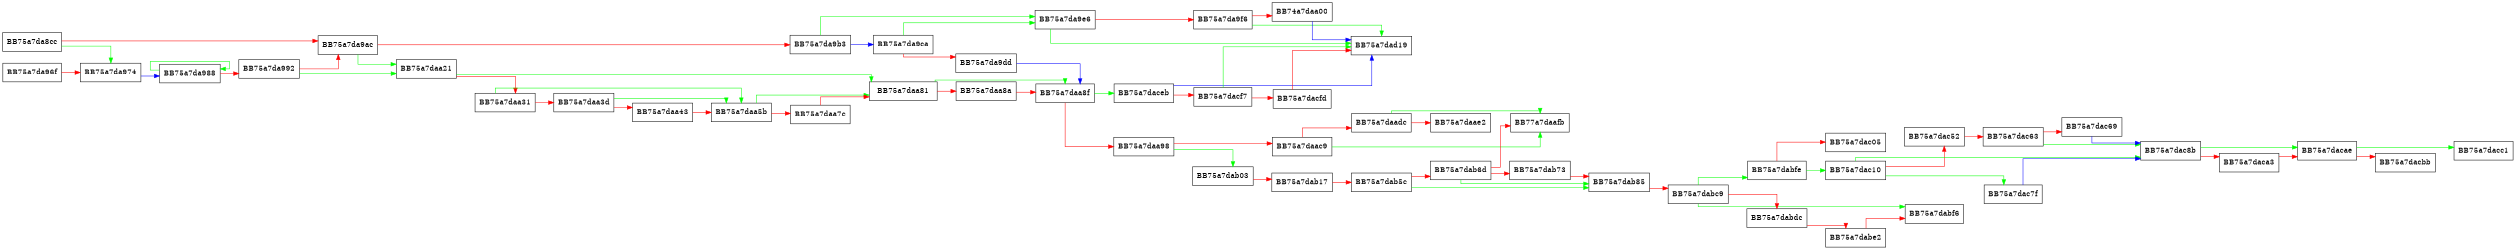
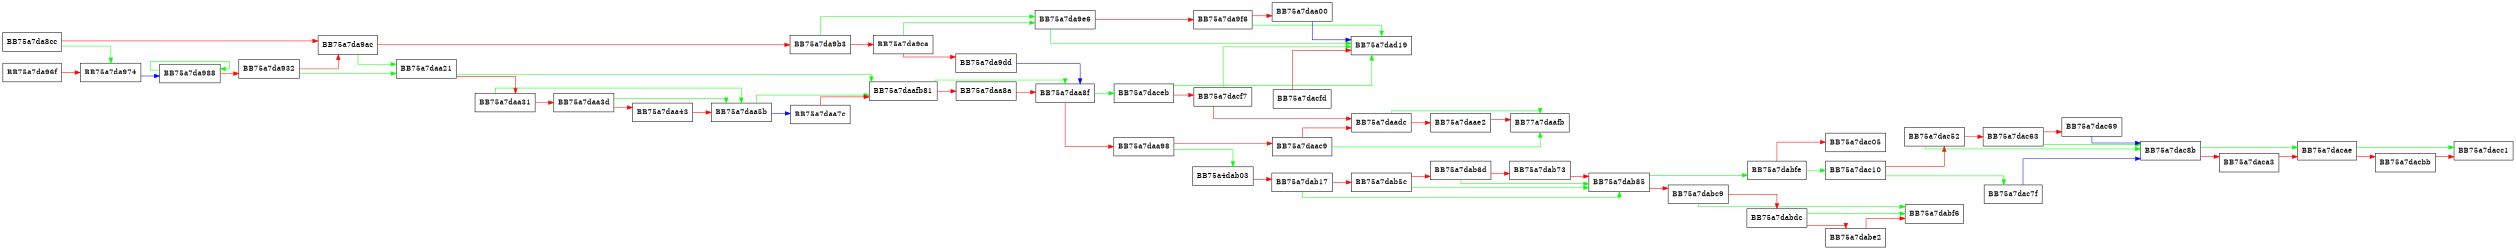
(1302, 12) -> (1302, 12)
(859, 45) -> (859, 45)
(269, 69) -> (269, 69)
(1285, 86) -> (1285, 86)
(903, 91) -> (903, 91)
(1260, 98) -> (1274, 119)
(778, 113) -> (778, 113)
(1500, 150) -> (1498, 120)
(1994, 157) -> (2029, 149)
none -> (2442, 157)
(1223, 176) -> (1223, 176)
(1717, 178) -> (1696, 175)
none -> (1458, 198)
none -> (1854, 214)
